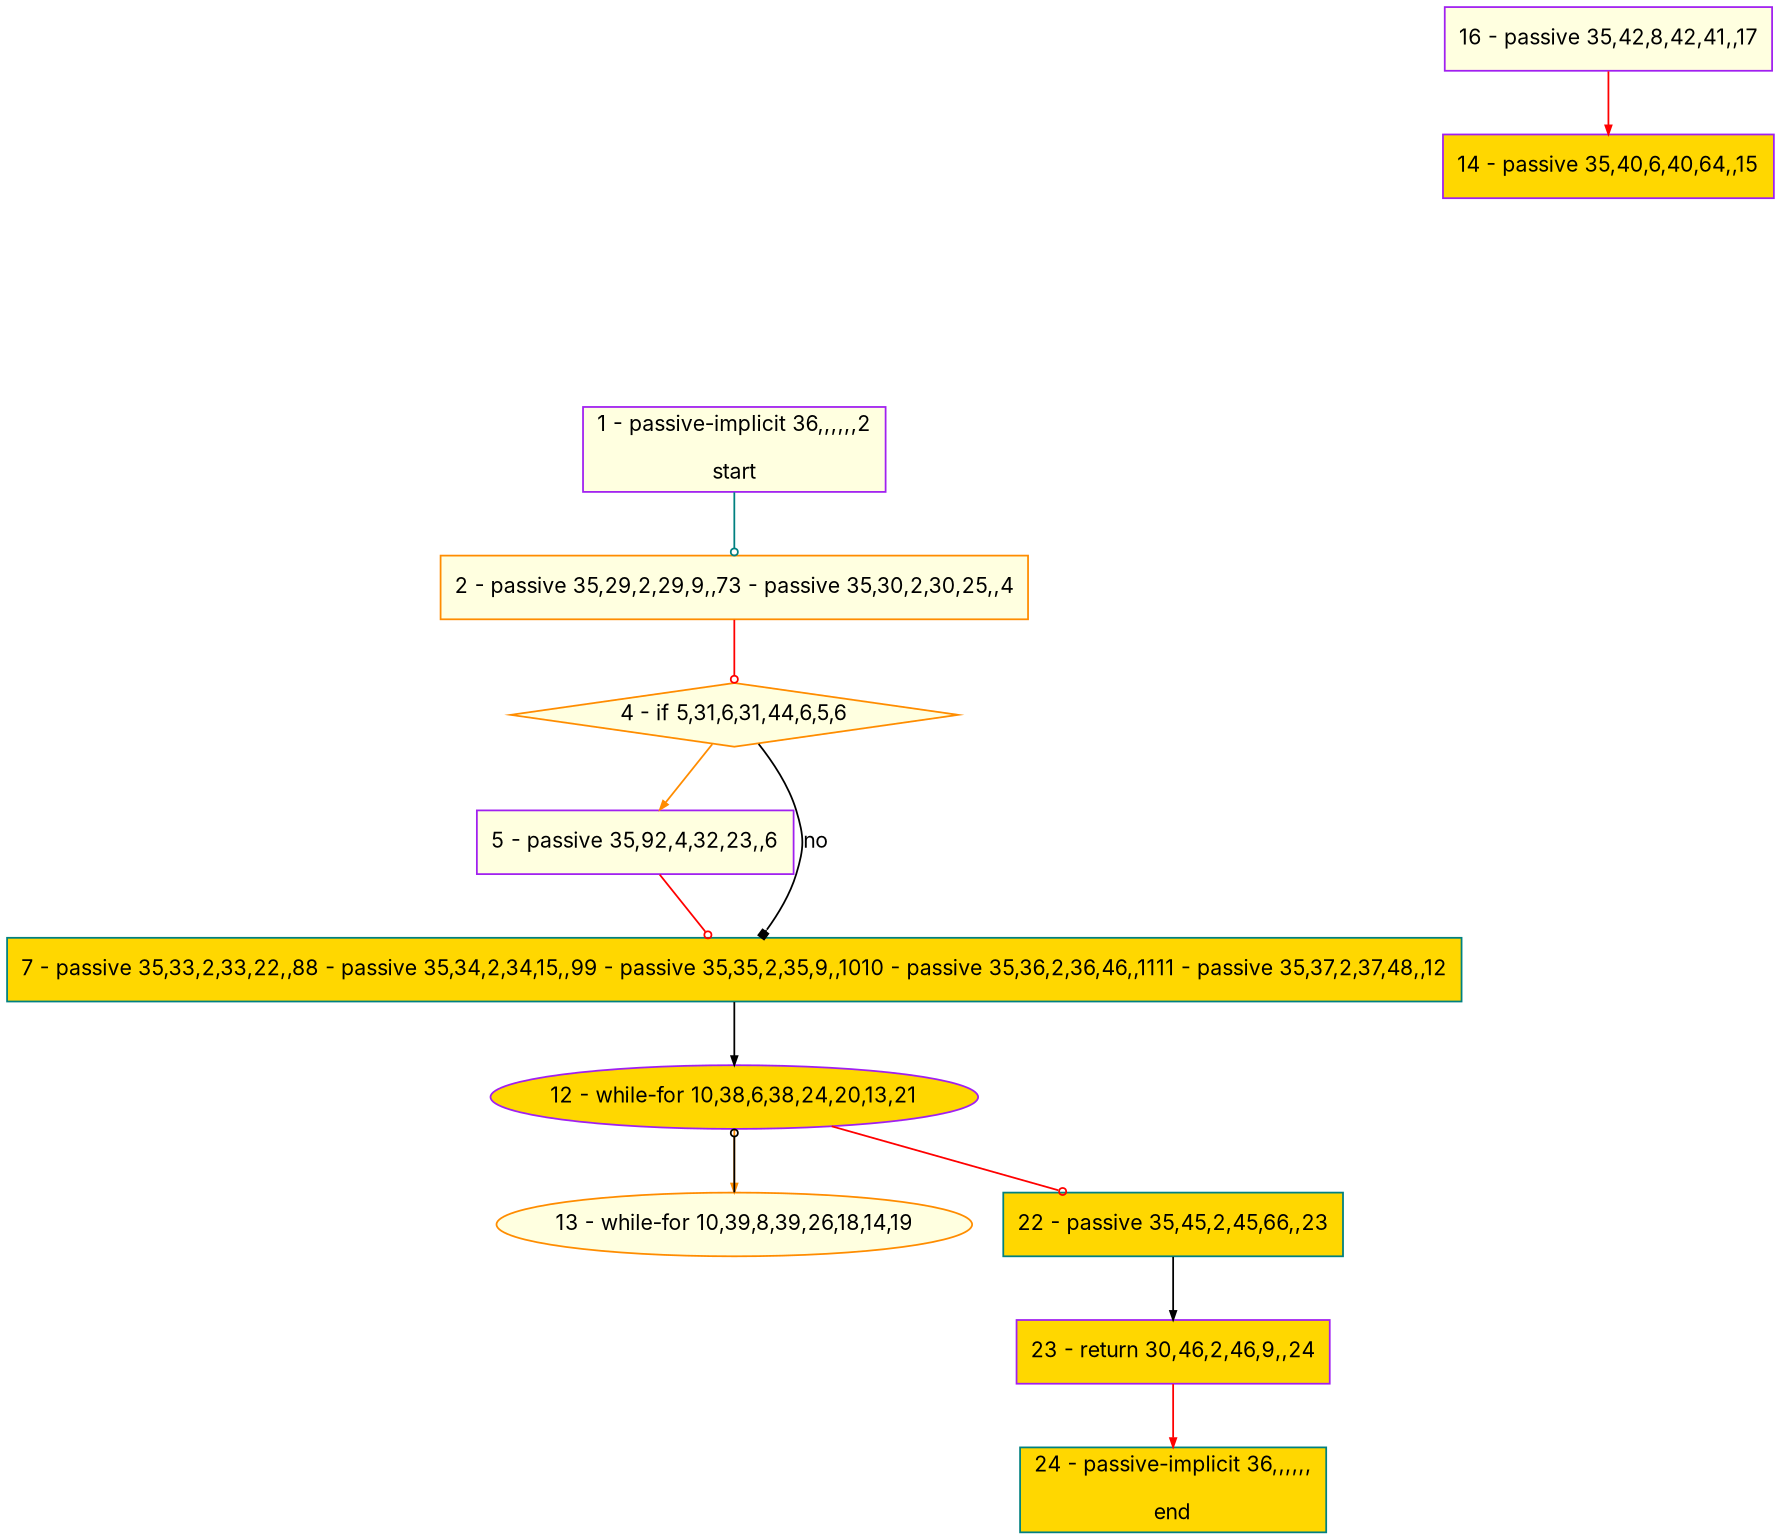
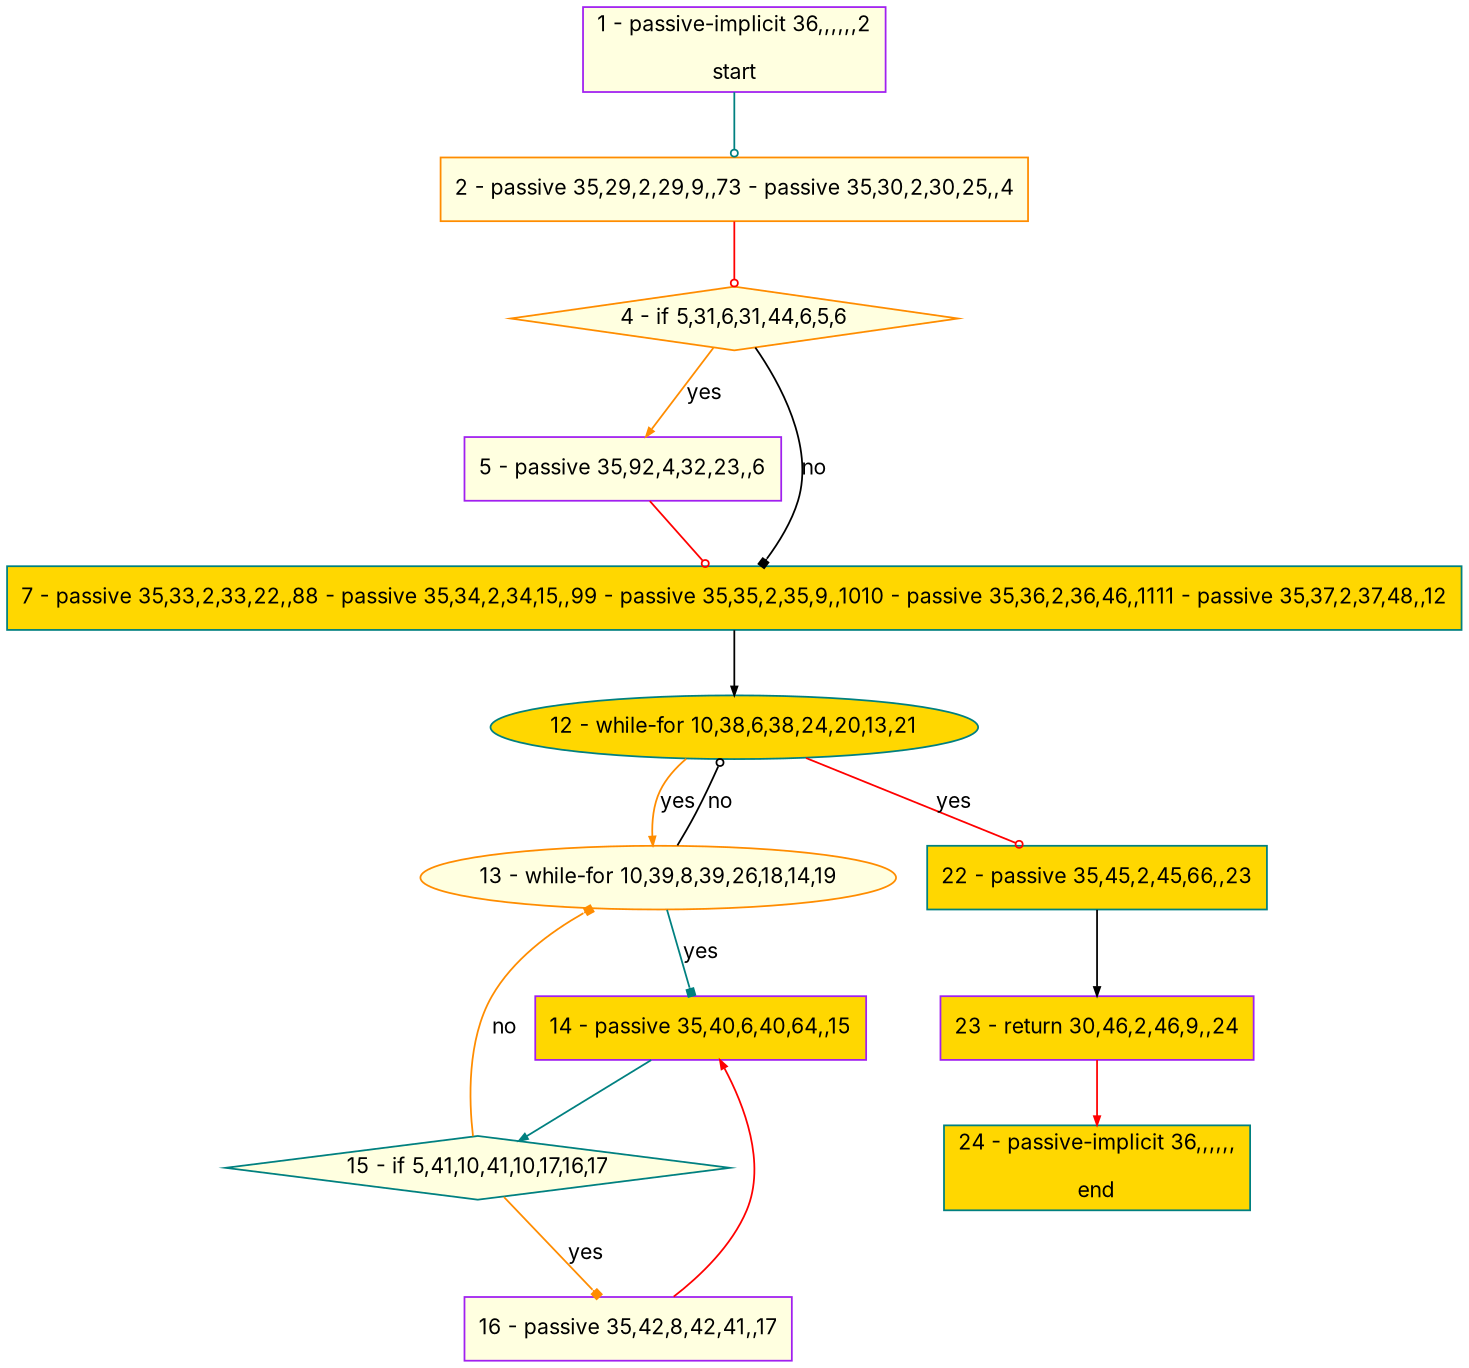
none -> (678, 949)
(734, 1097) -> (734, 727)
none -> (478, 1168)
(1171, 1532) -> (704, 394)
